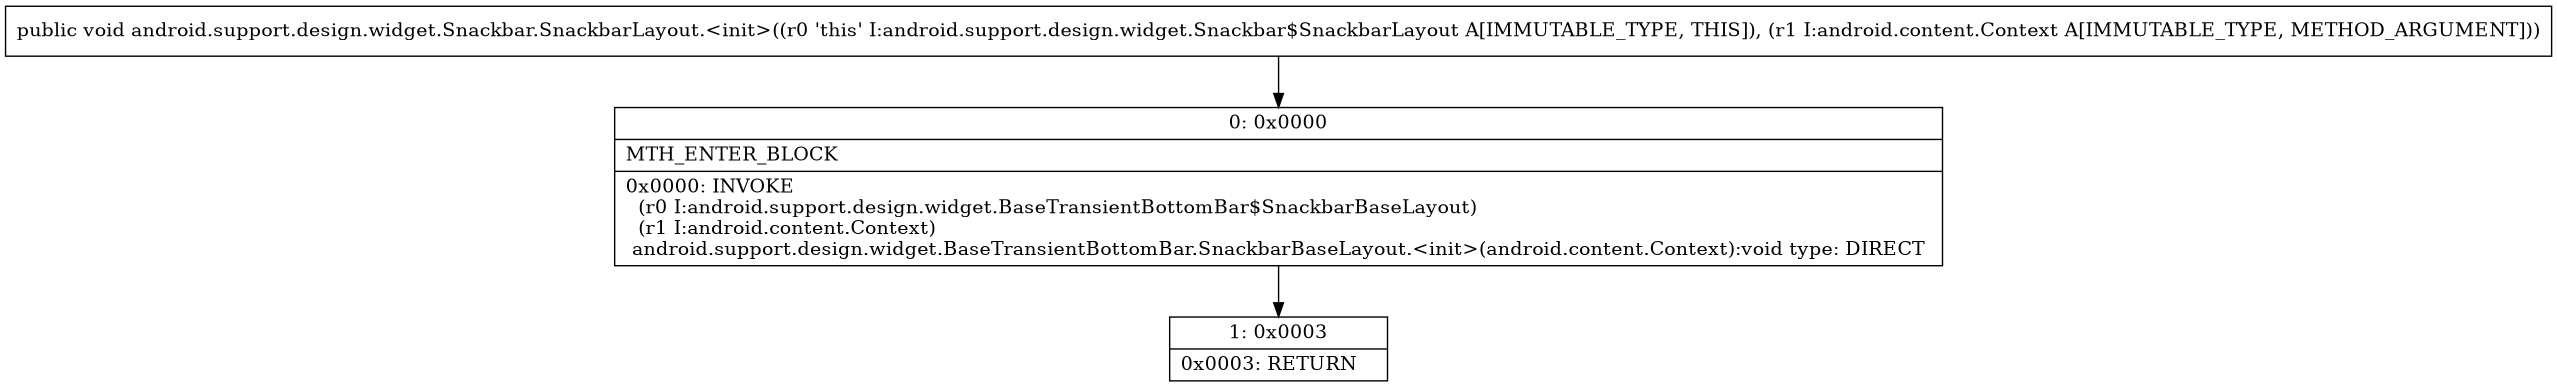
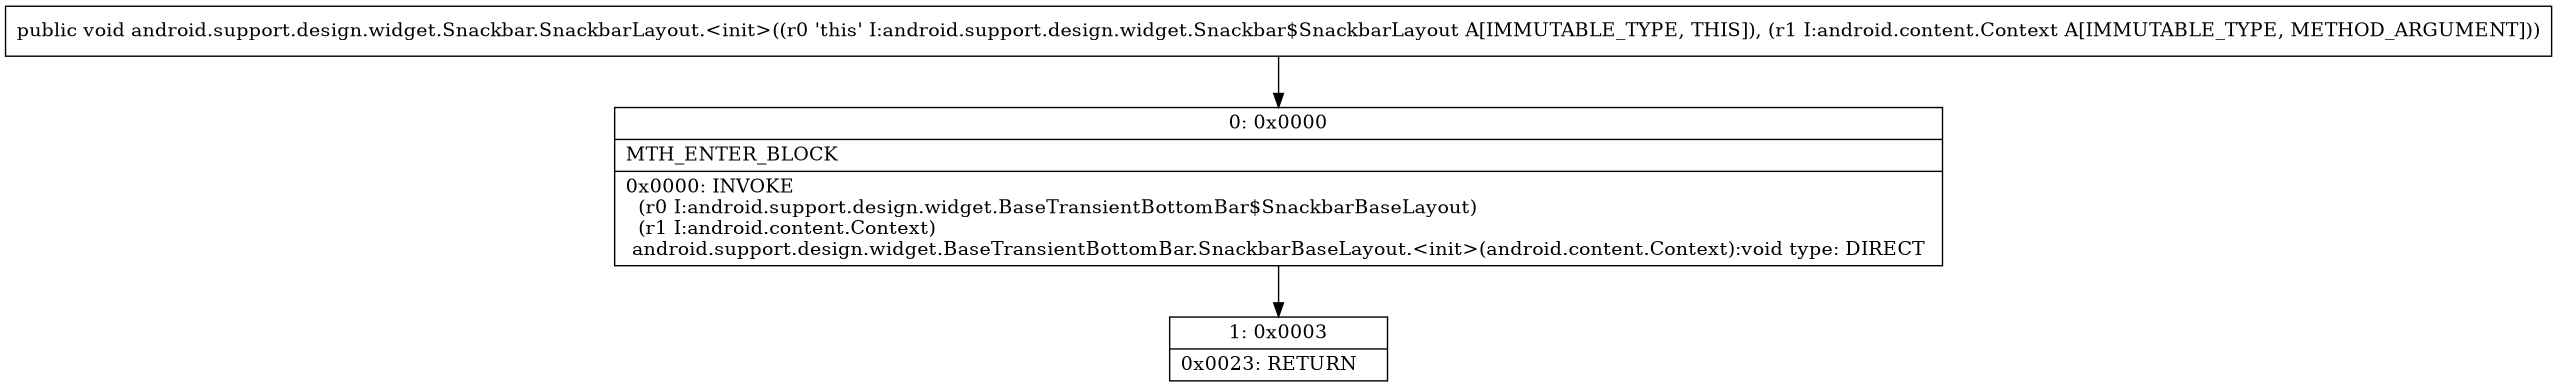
(1279, 364) -> (1279, 364)
